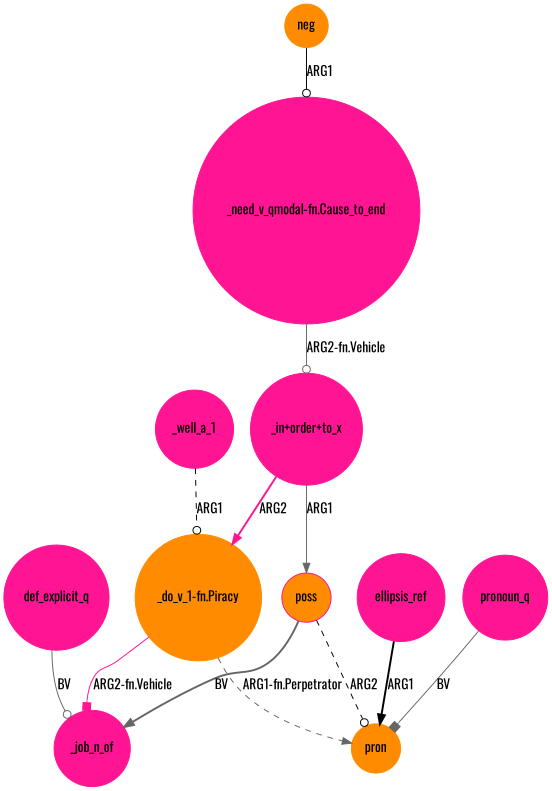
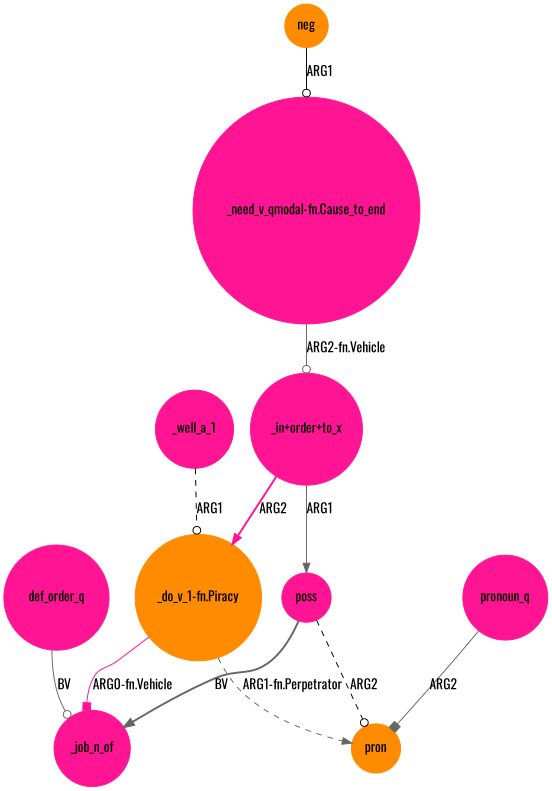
(56, 598) -> (56, 598)
(306, 598) -> (306, 598)
(401, 598) -> none
(133, 686) -> (133, 686)
(444, 686) -> (444, 686)
